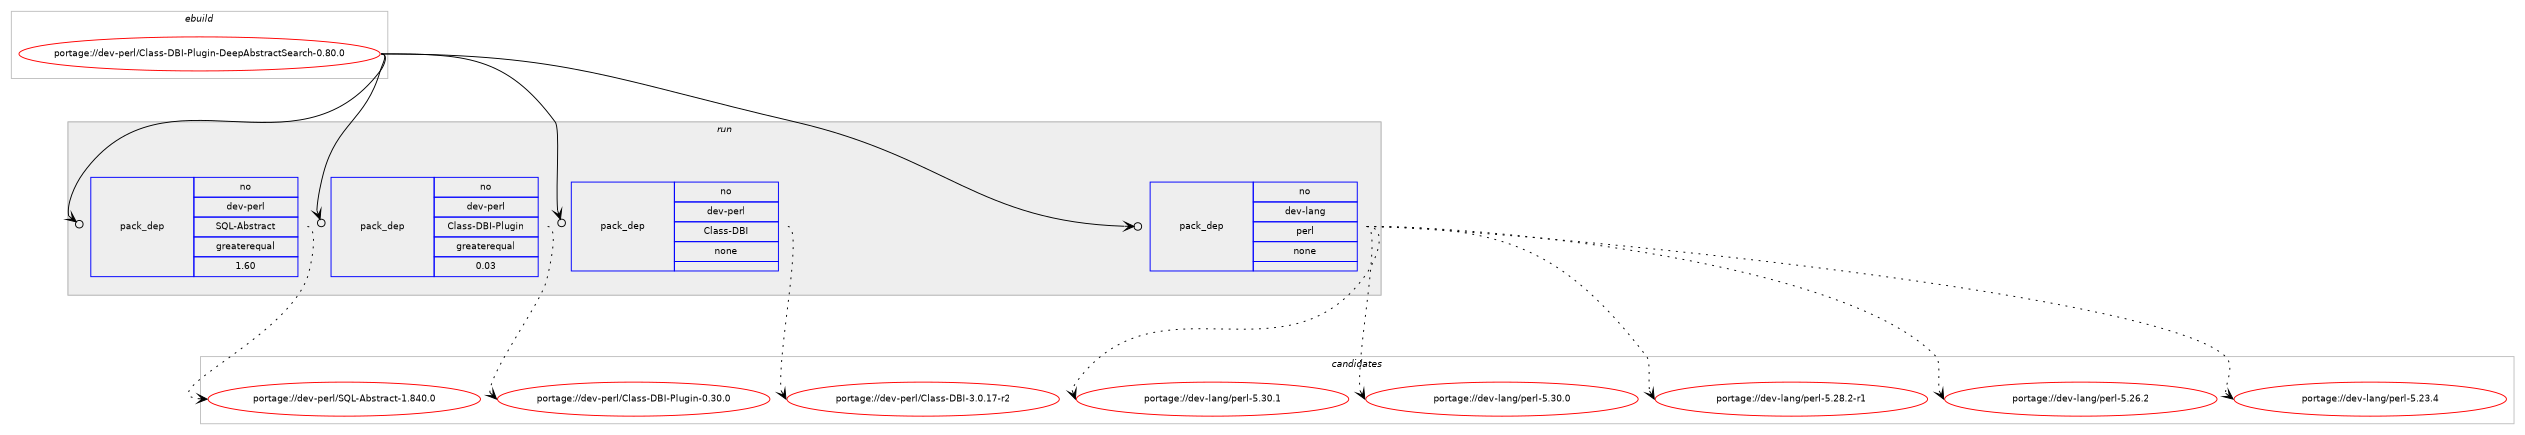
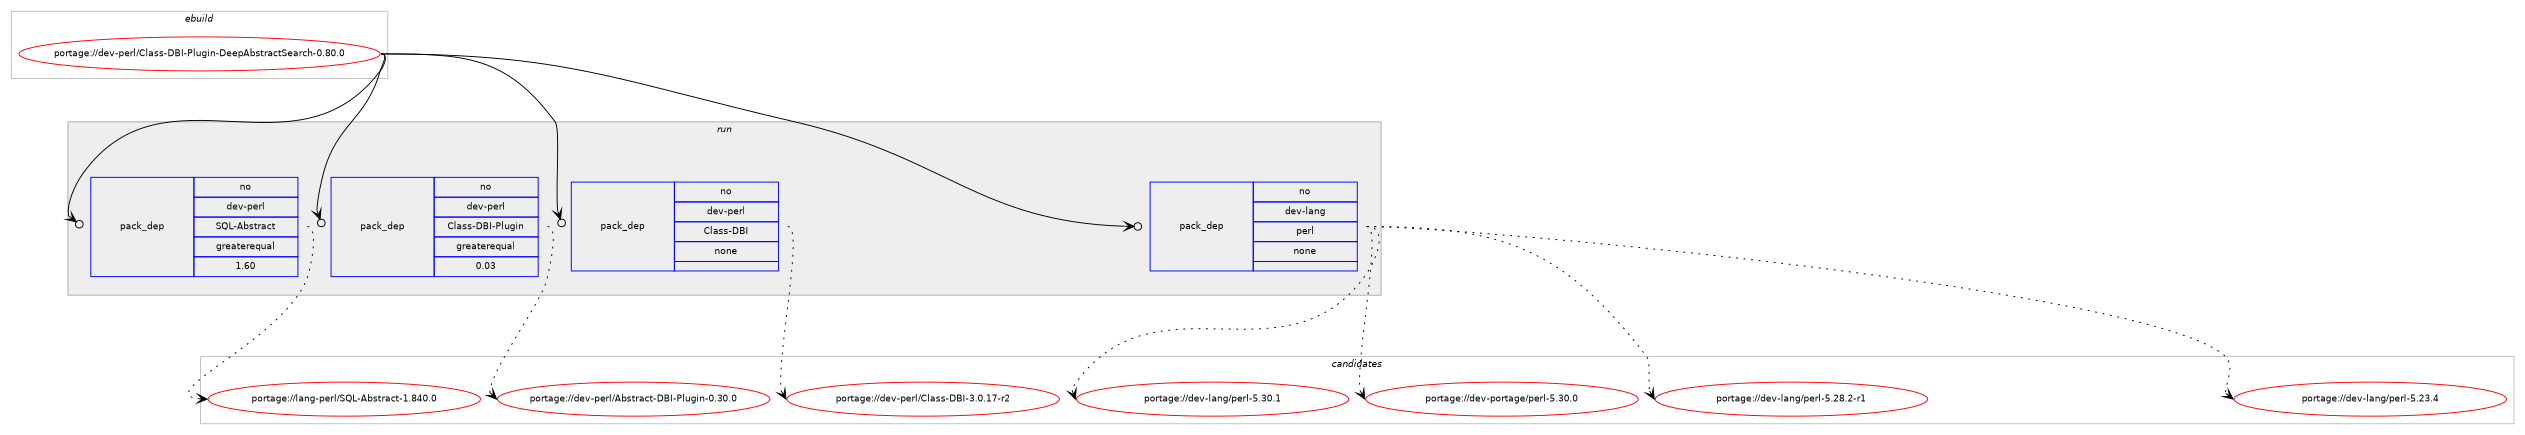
(344, 399) -> (344, 399)
(634, 399) -> (634, 399)
(1502, 399) -> (1502, 399)
(2081, 399) -> none
